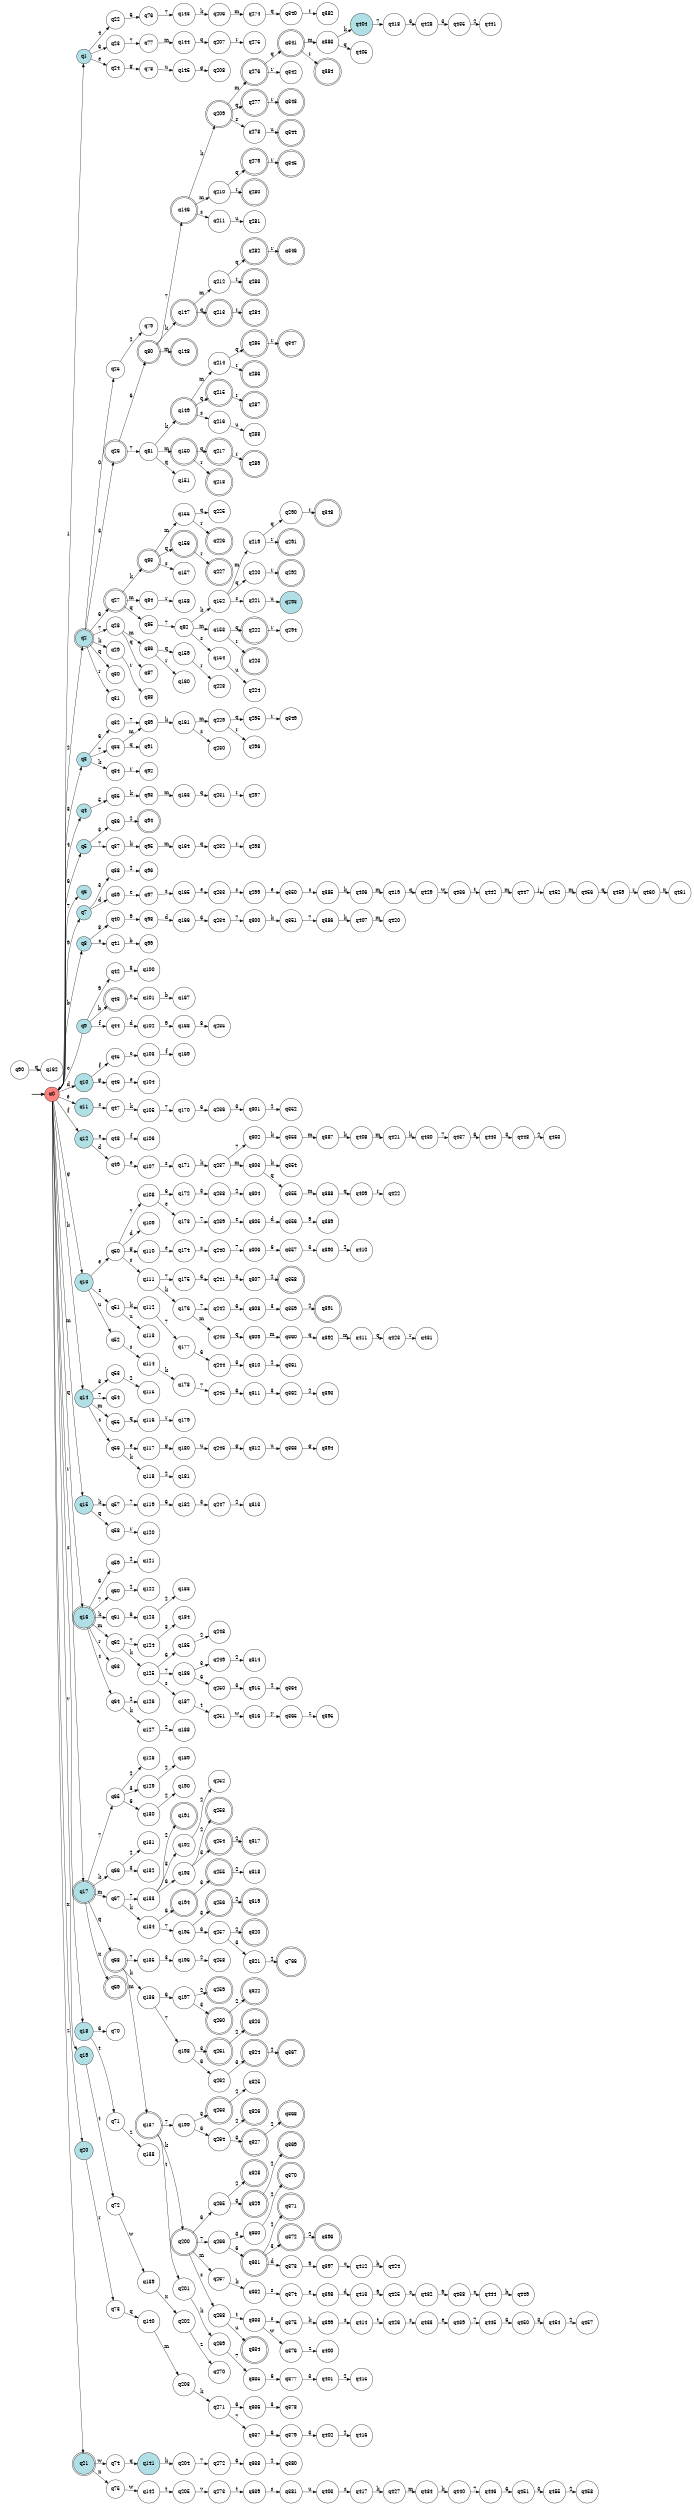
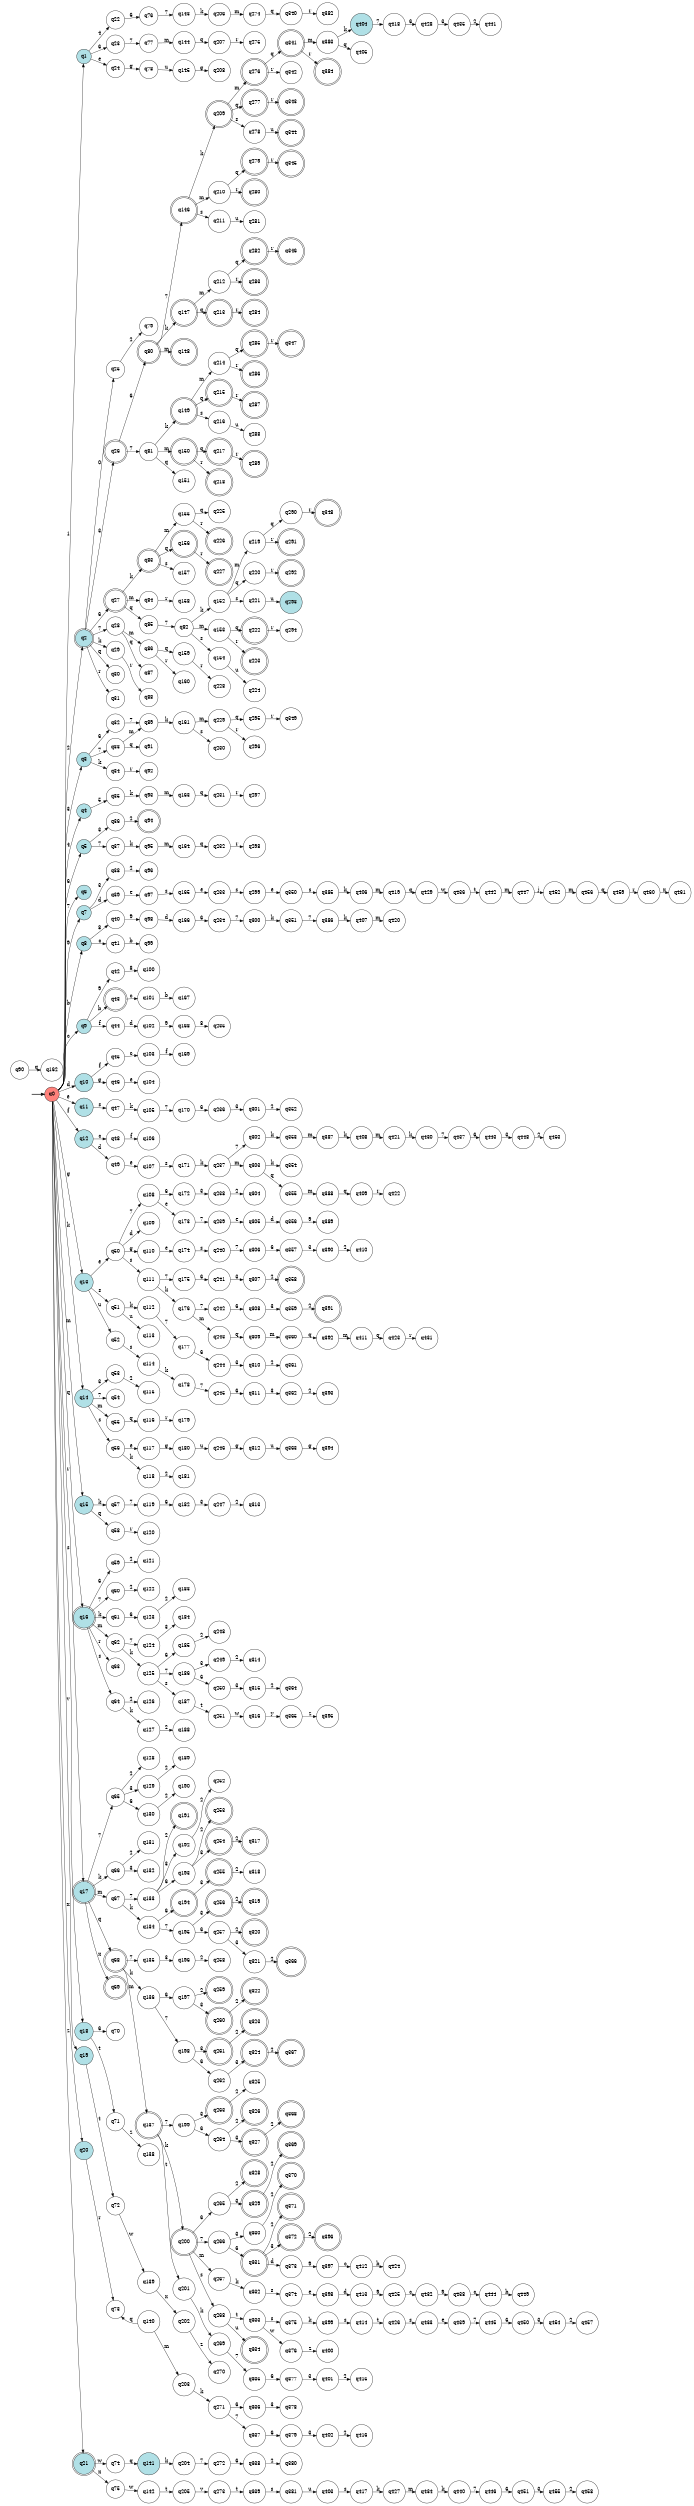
(74, 1062) -> (64, 1061)
(254, 1688) -> (254, 1688)
(291, 1962) -> (291, 1962)
(130, 2315) -> (130, 2323)
